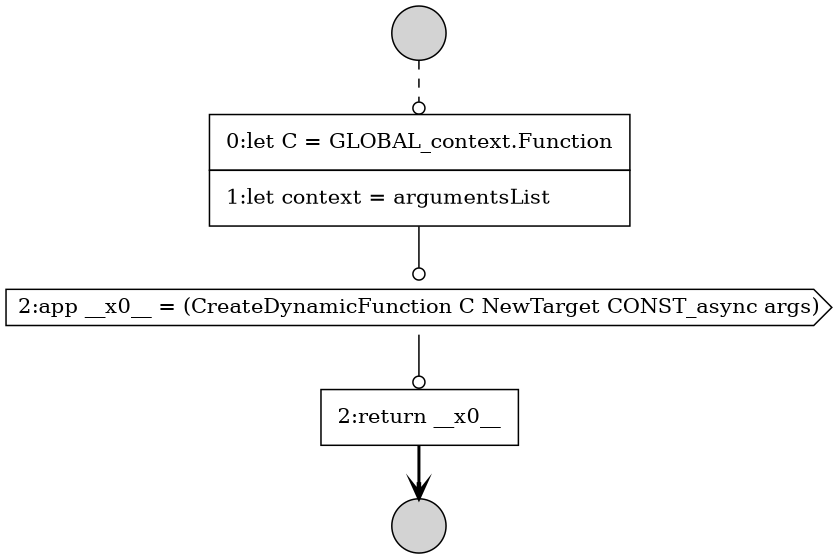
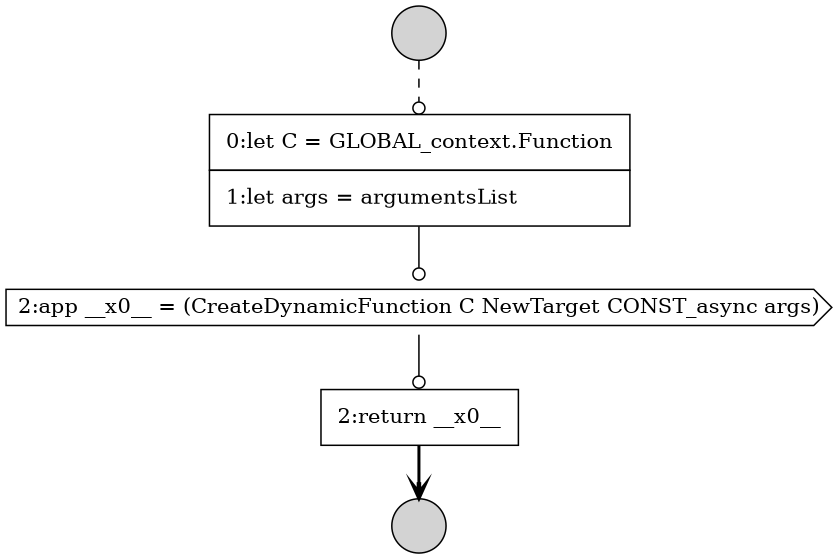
(389, 197) -> (372, 197)
